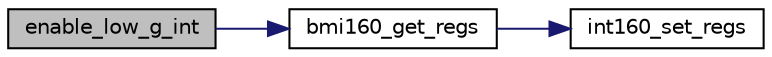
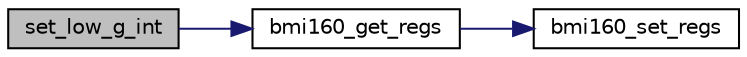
(112, 29) -> (93, 29)
(667, 29) -> (636, 29)
